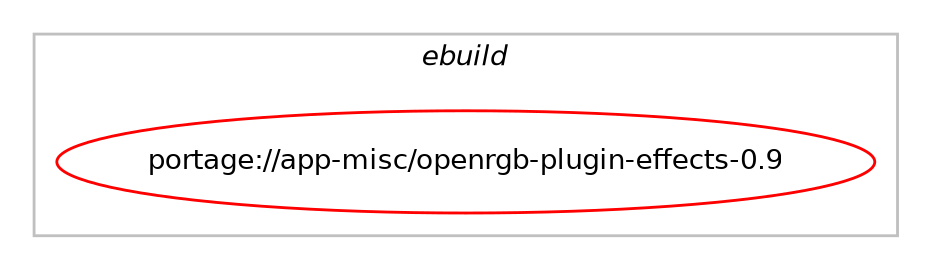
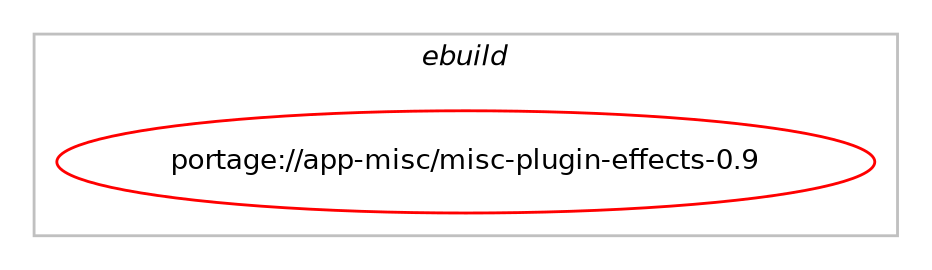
(466, 162) -> (466, 162)
